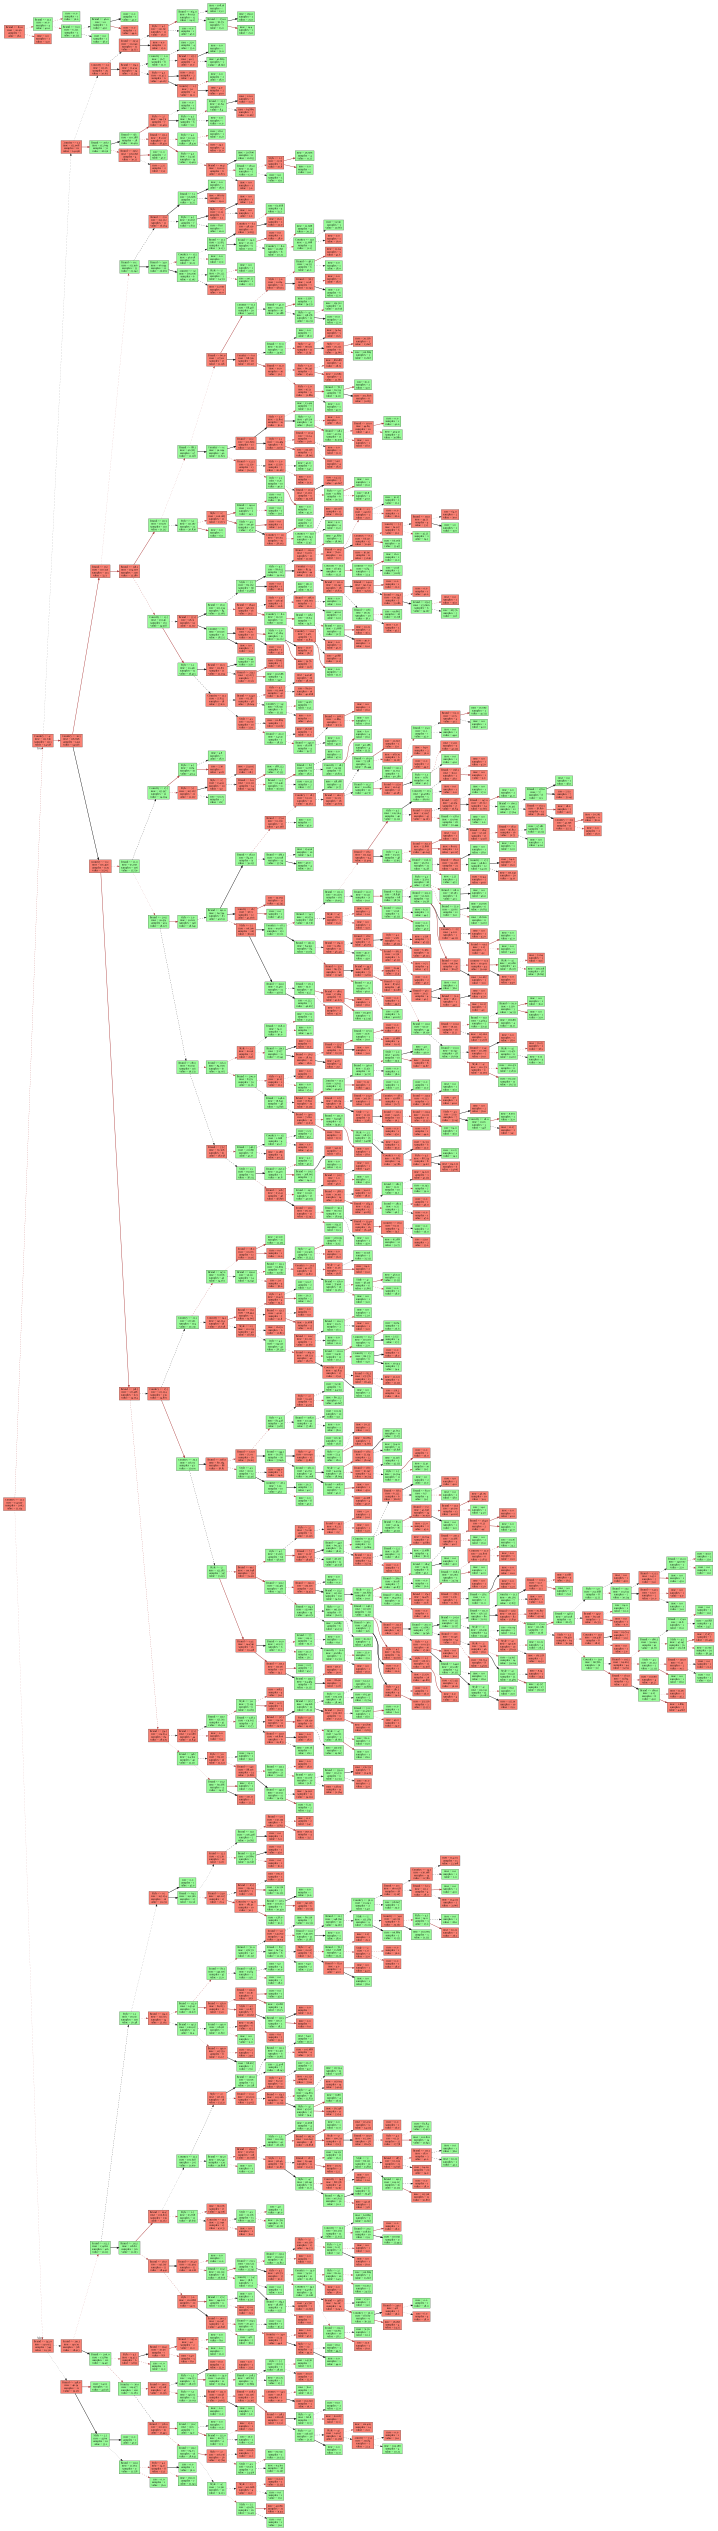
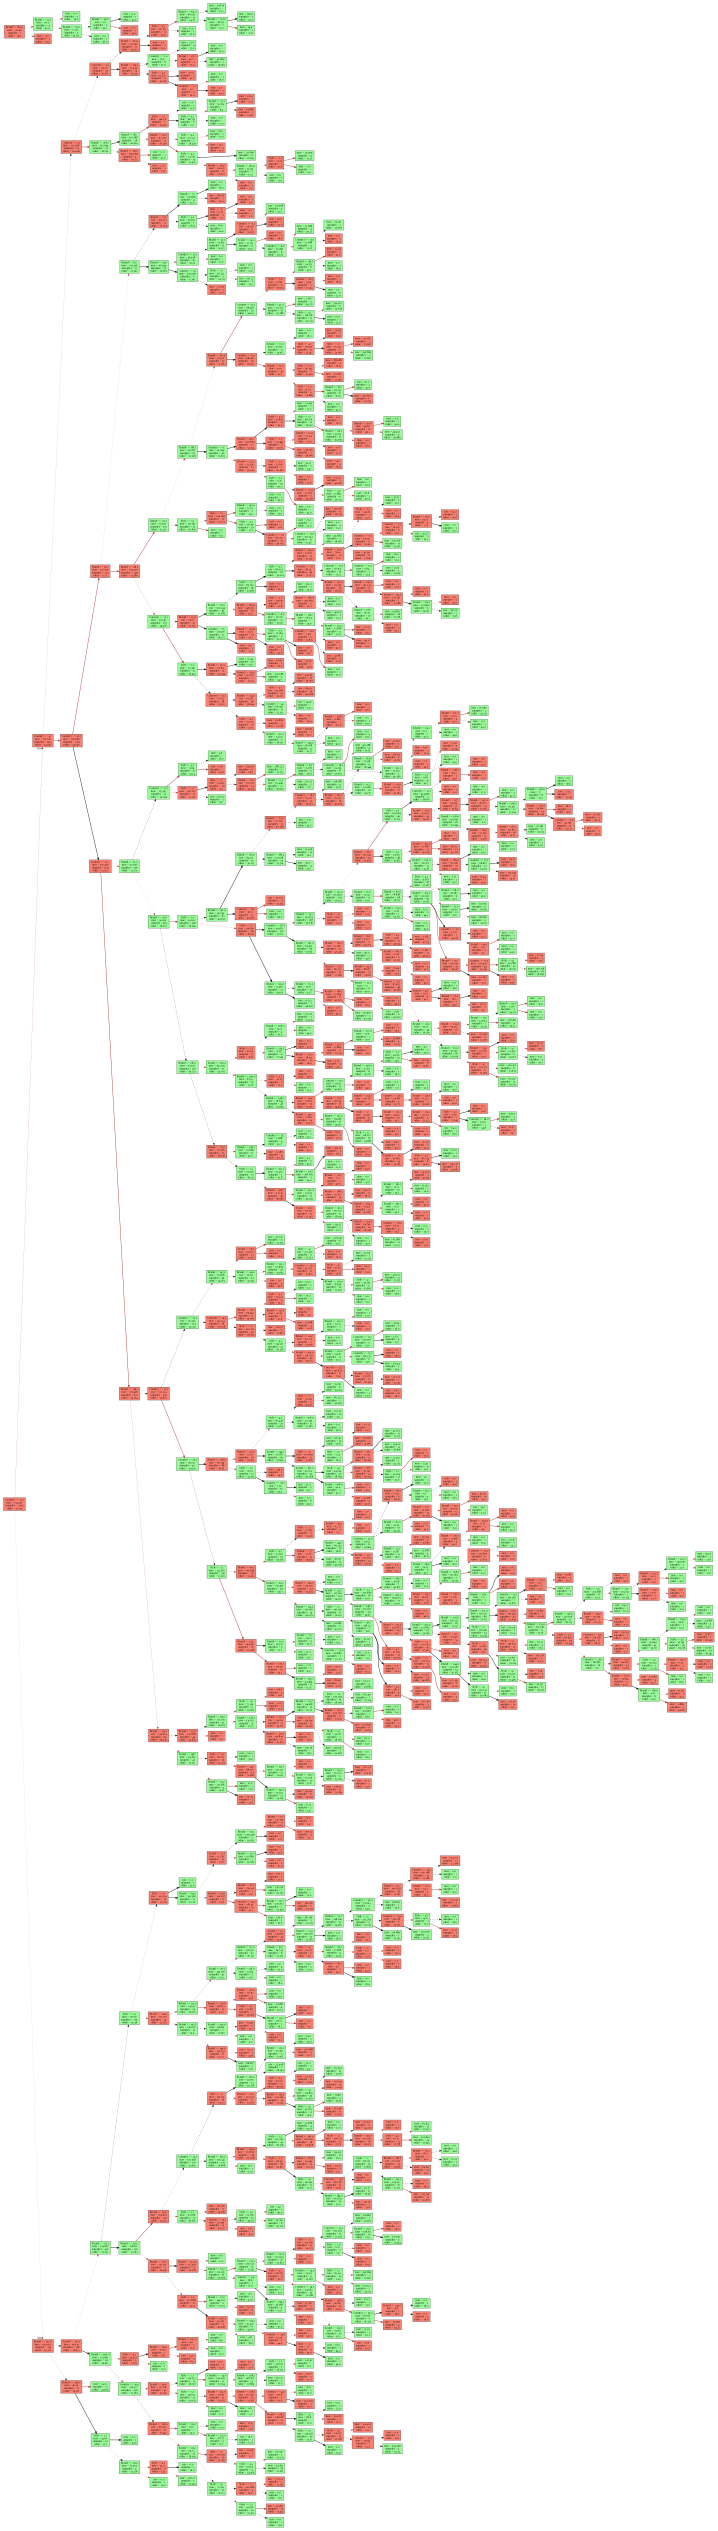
(231, 163) -> (216, 157)
(377, 781) -> (362, 771)
(231, 922) -> (216, 926)
none -> (289, 1343)
